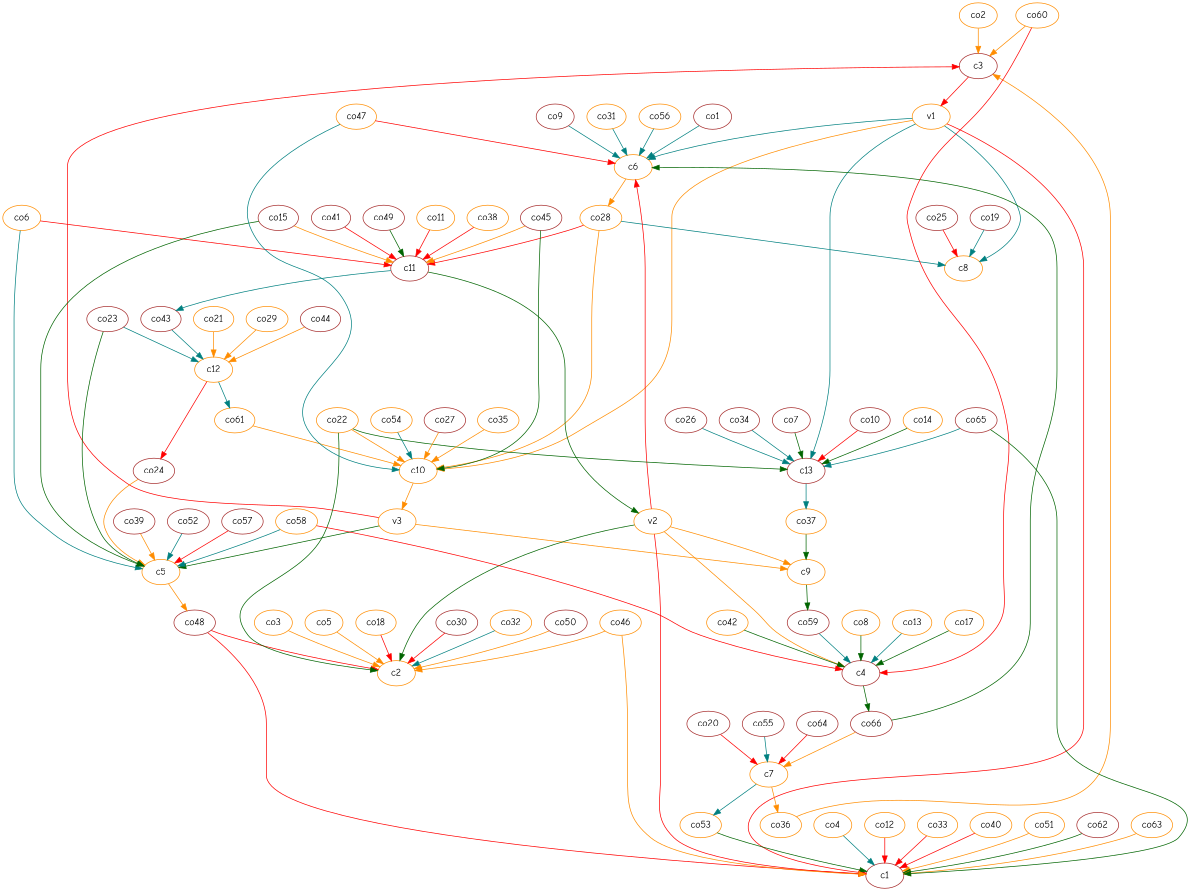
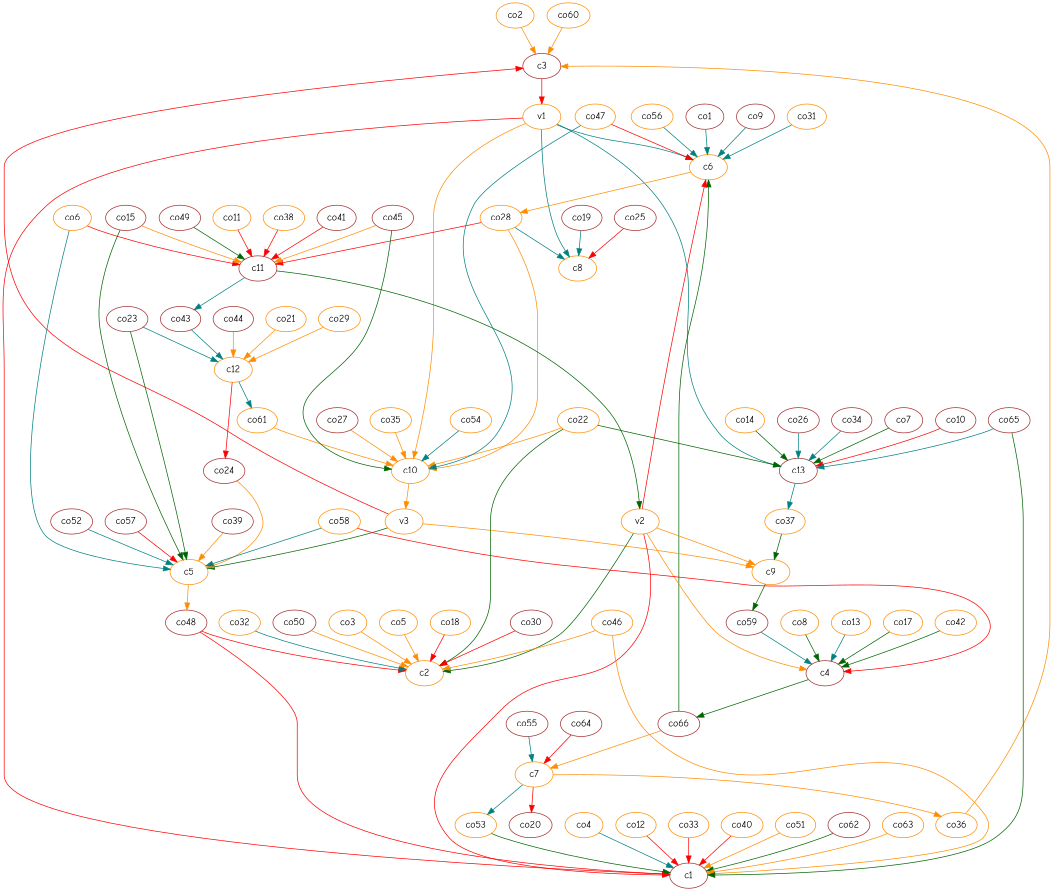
(985, 361) -> none
(736, 747) -> (533, 796)
